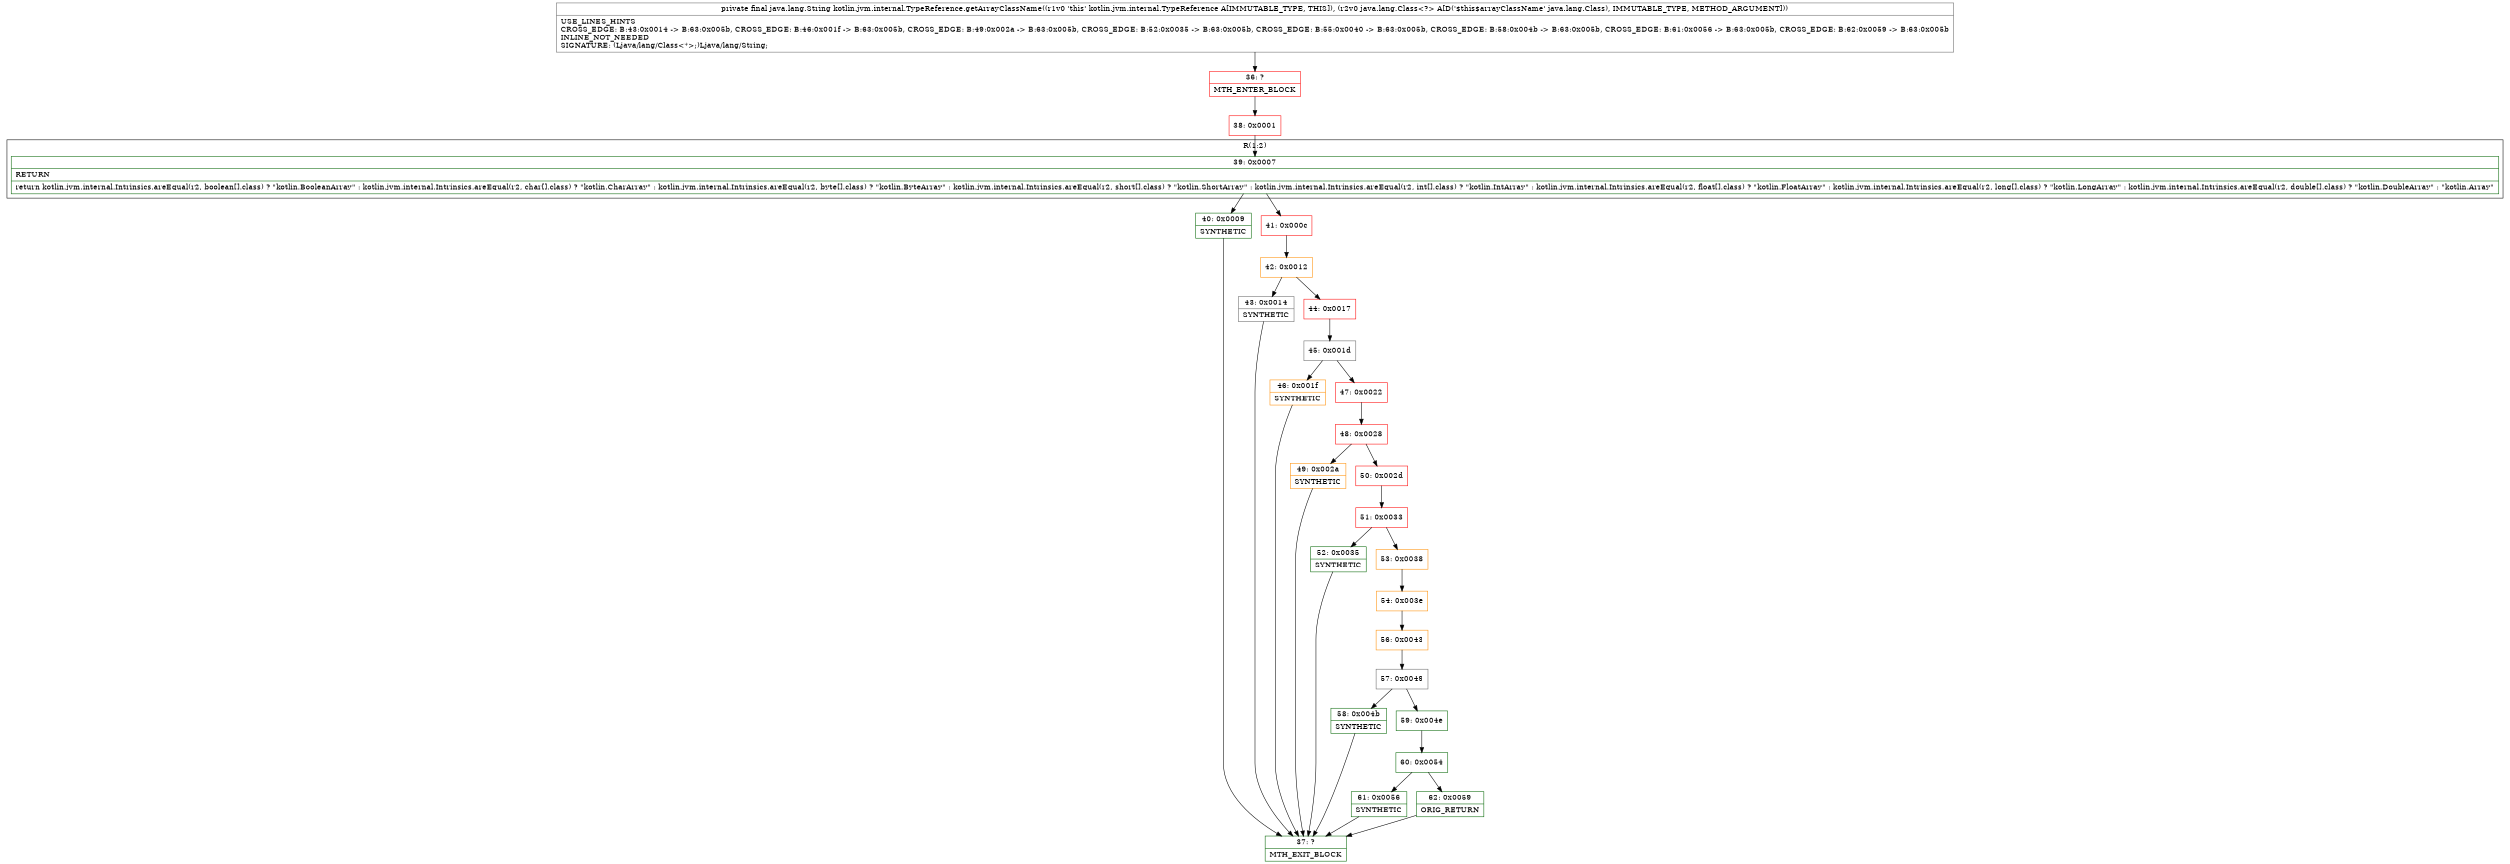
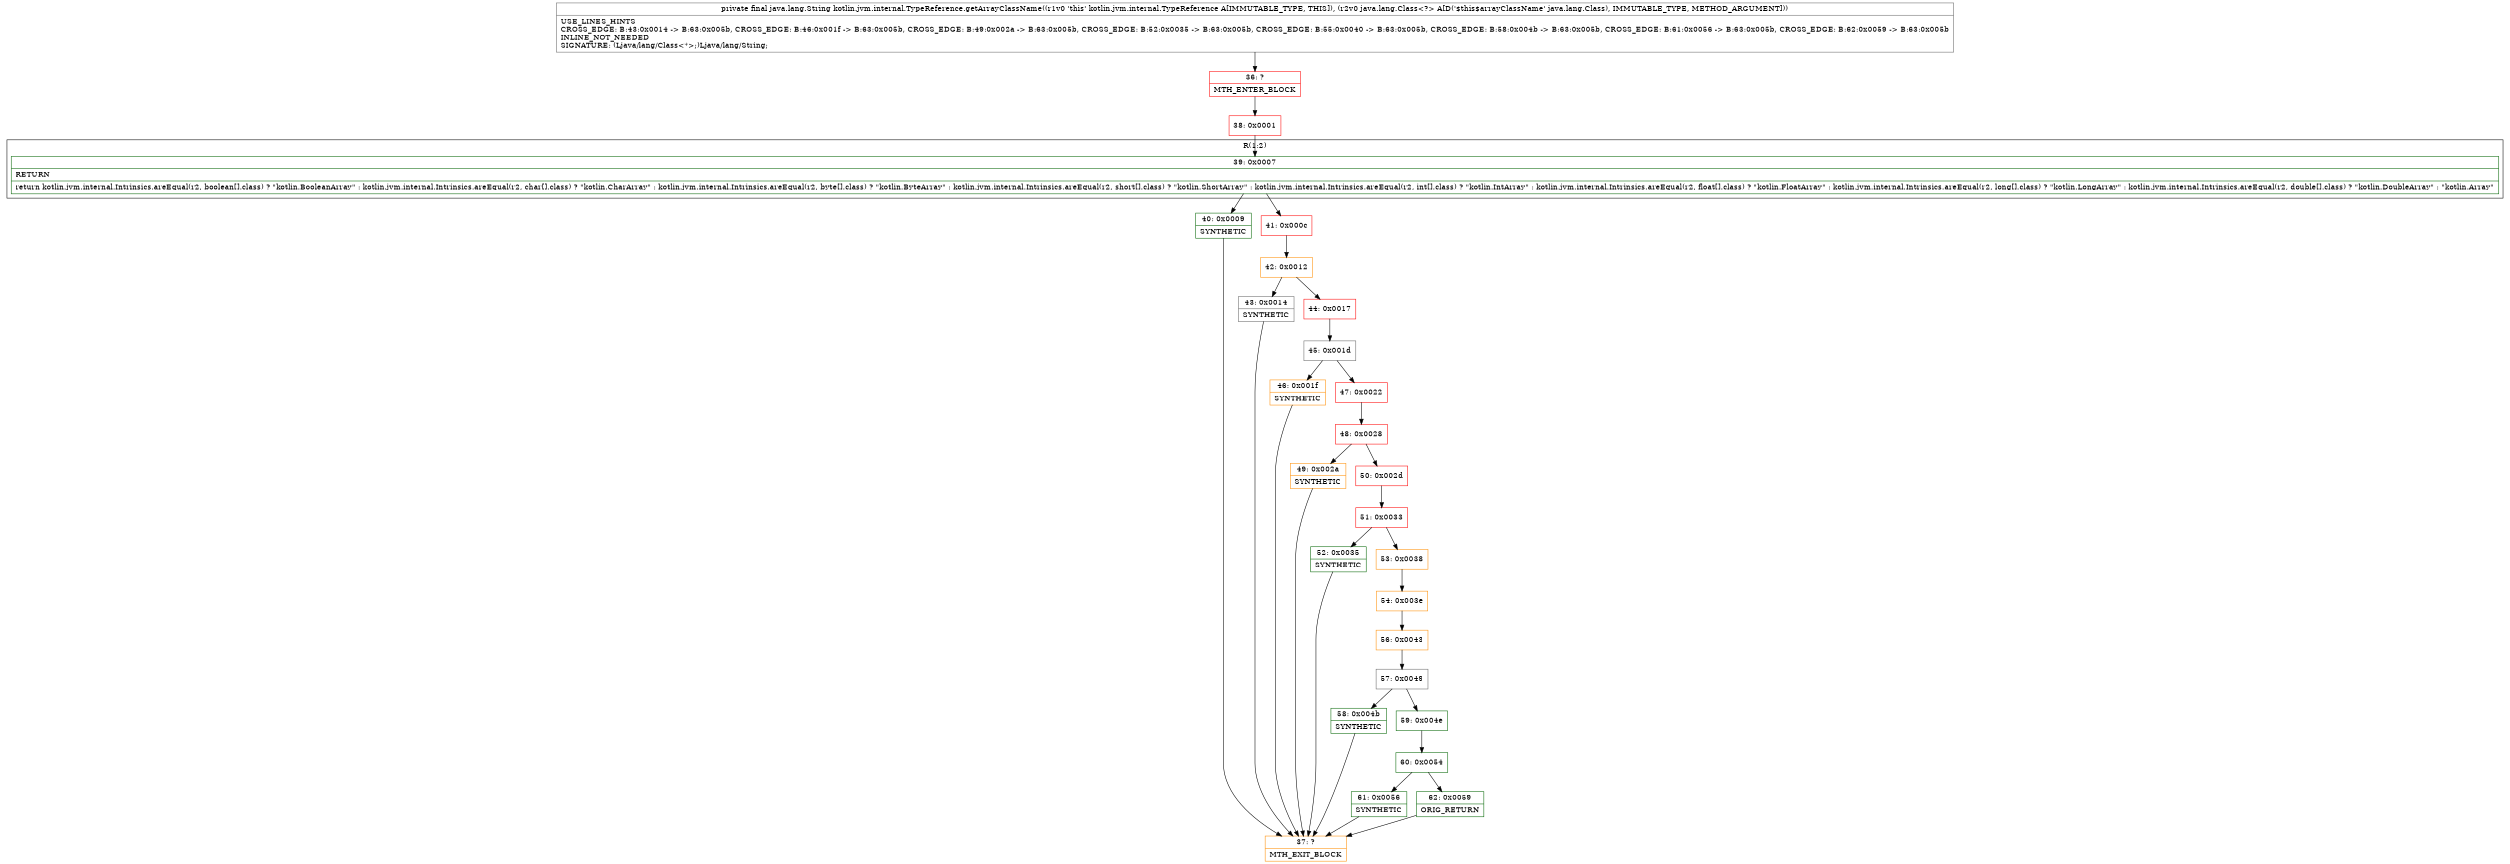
(1306, 849) -> (1306, 849)
